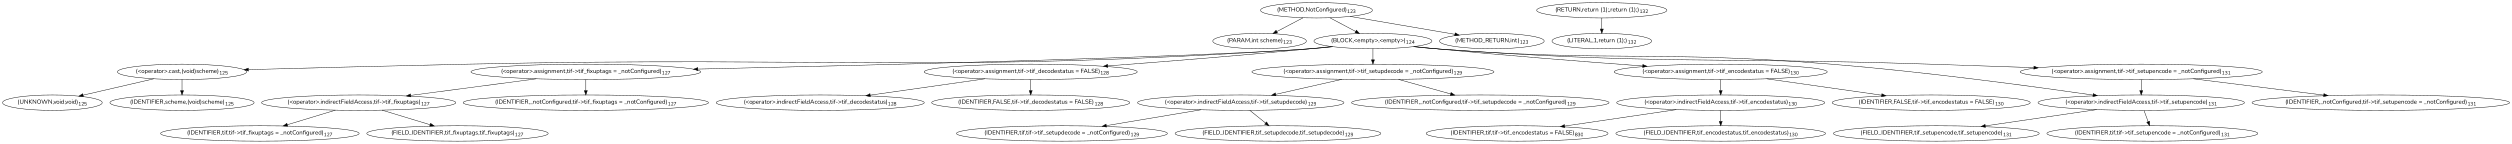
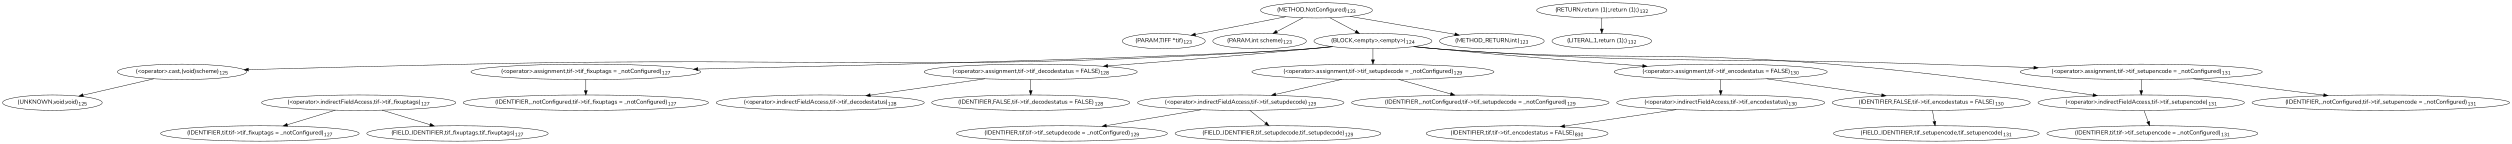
none -> (1164, 41)
(474, 87) -> none
(182, 103) -> none
(2041, 118) -> (1933, 116)
(1721, 133) -> none
